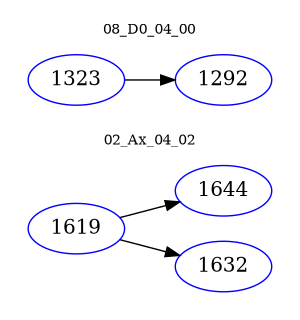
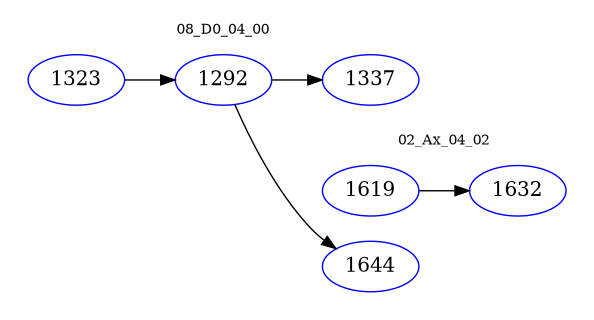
none -> (371, 80)
(143, 212) -> (273, 177)
